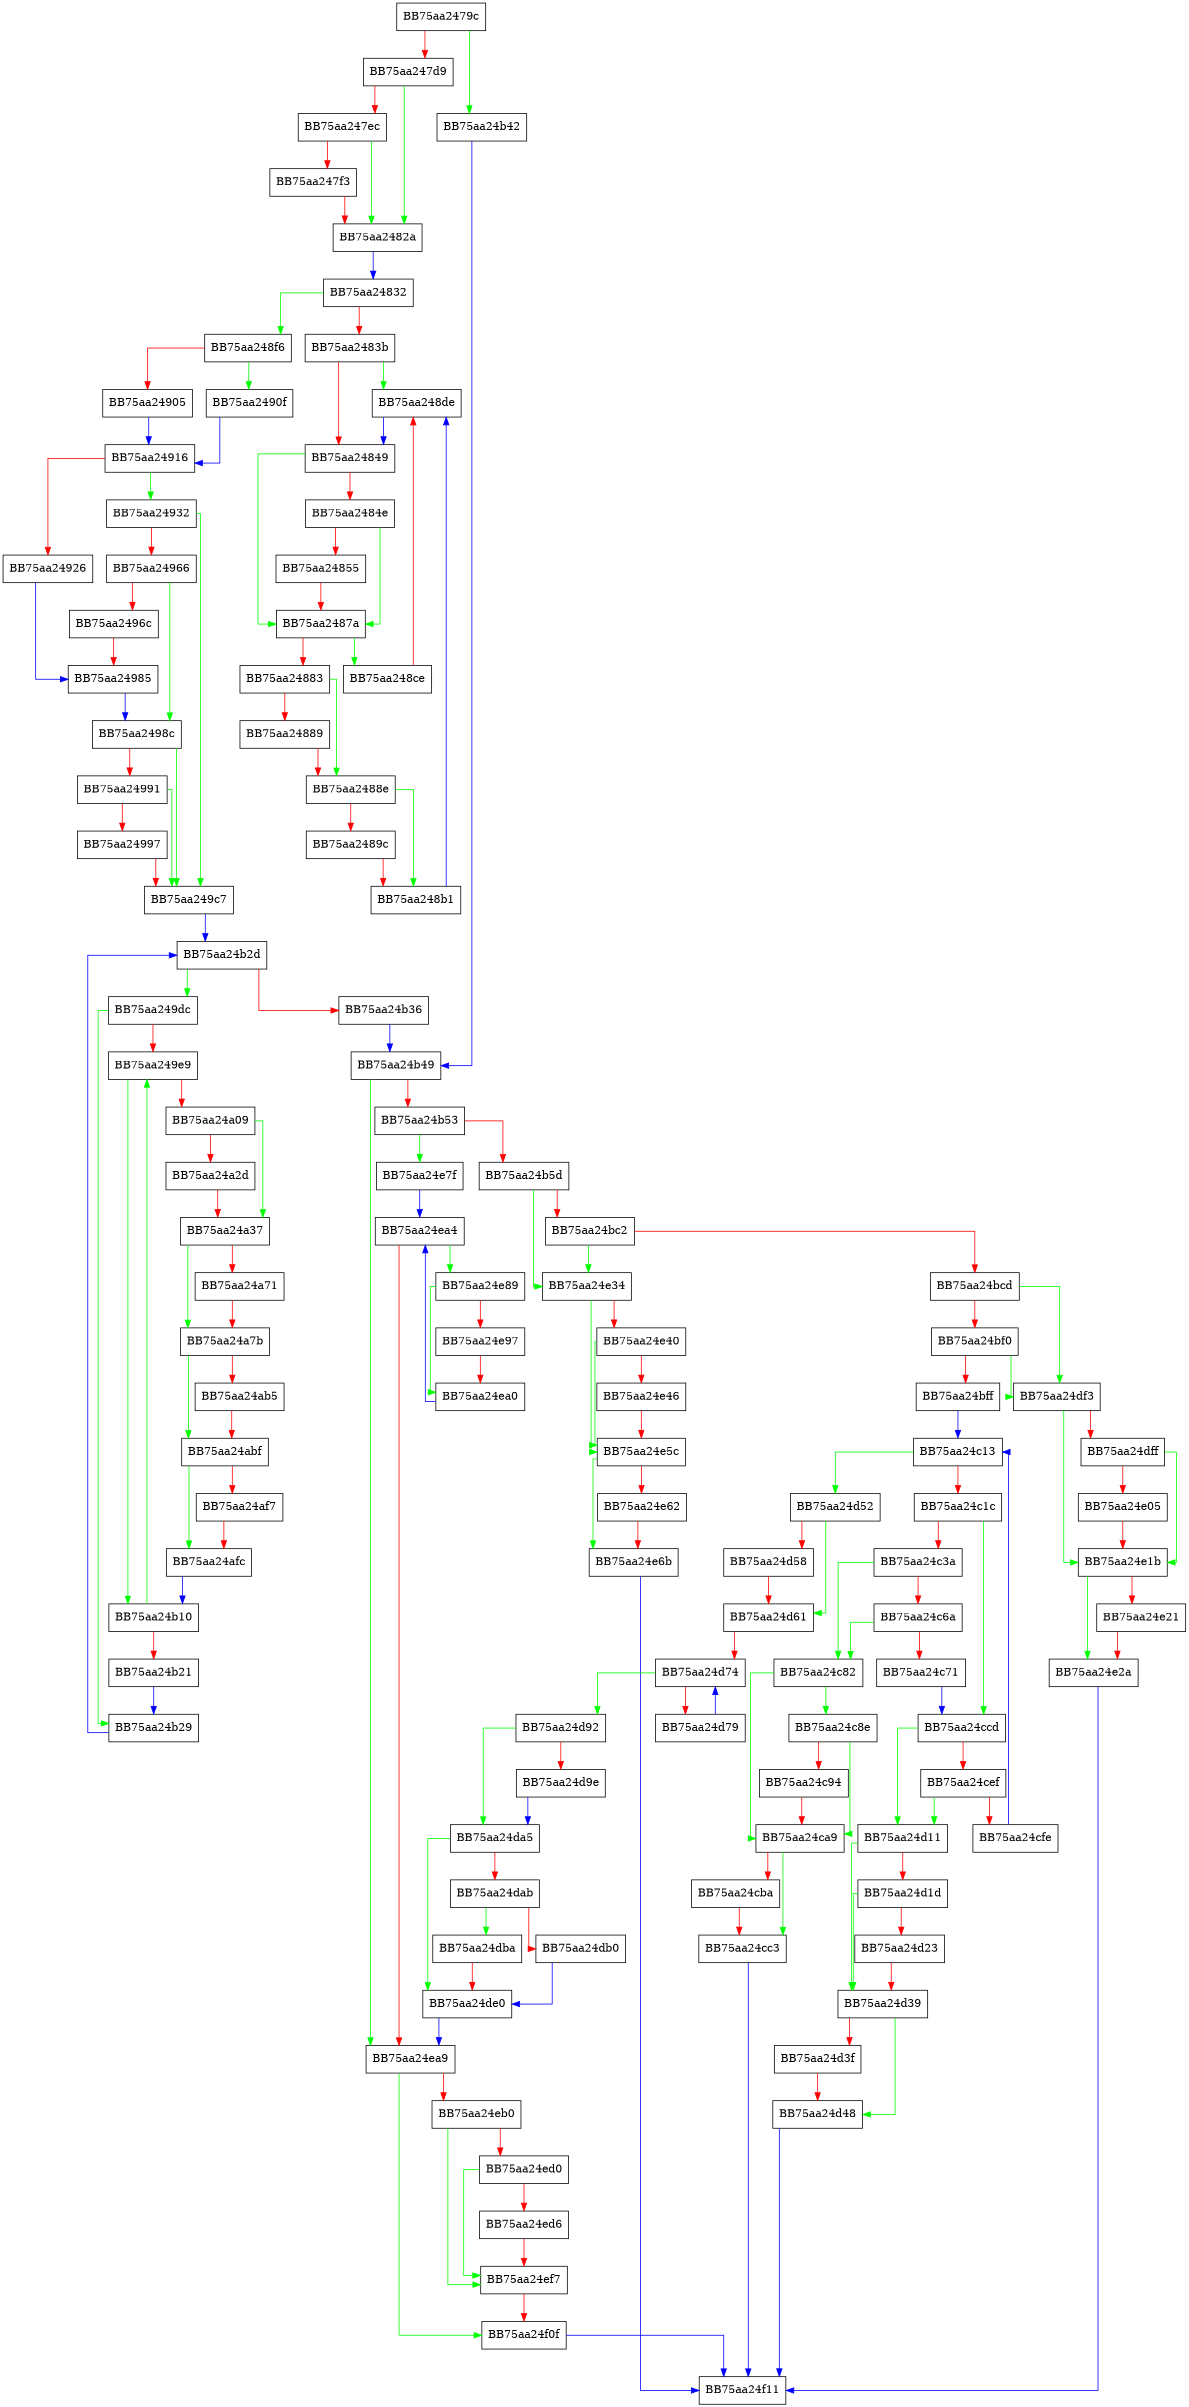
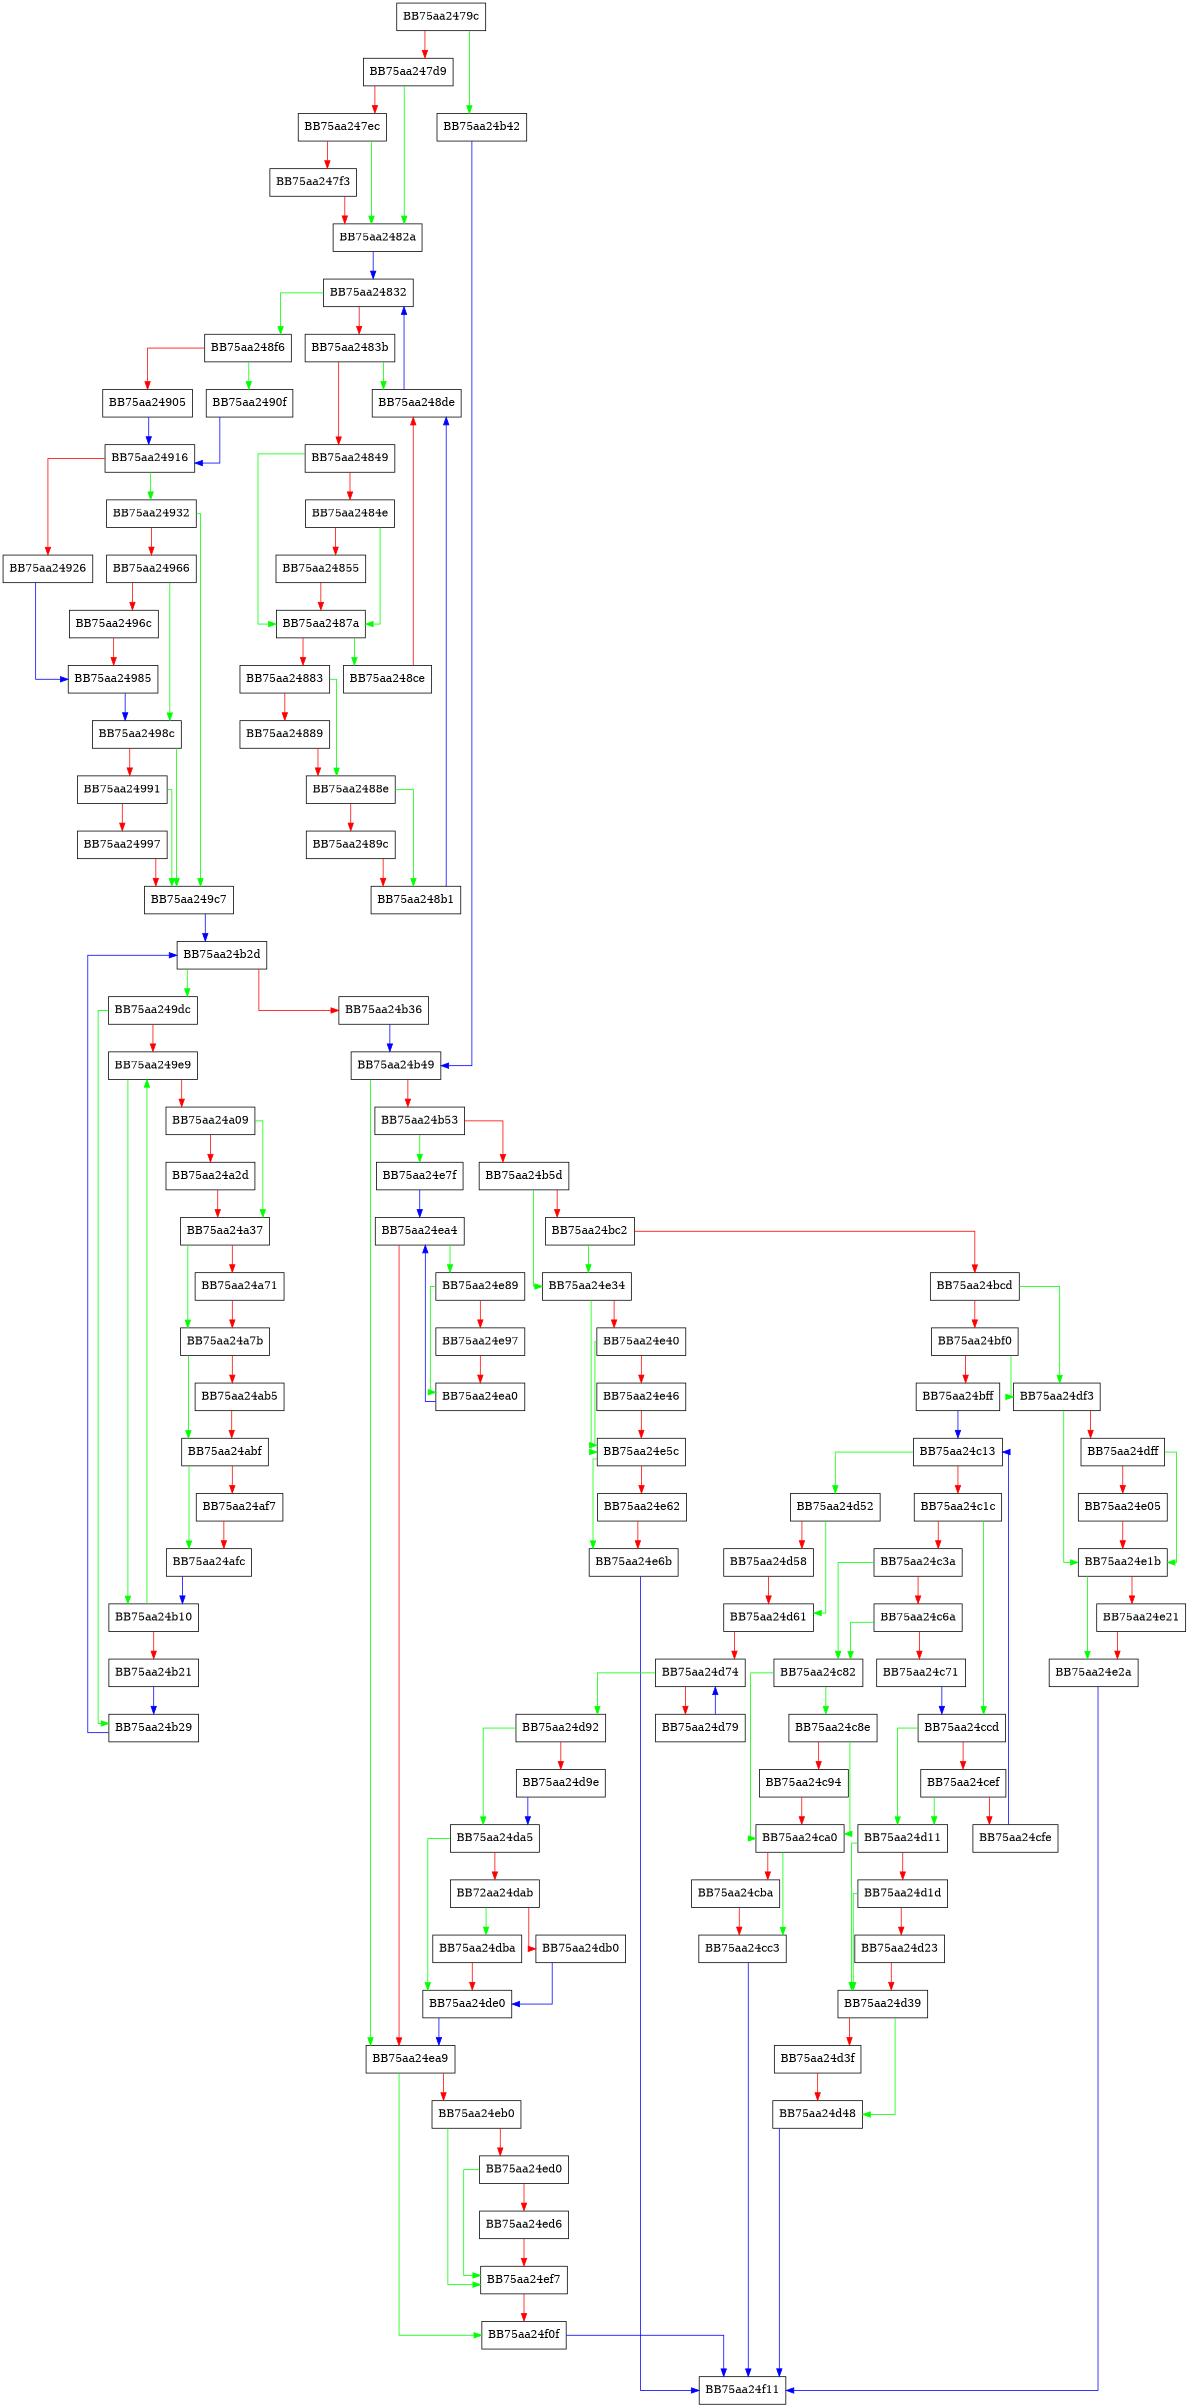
(384, 427) -> (404, 352)
(800, 1838) -> (800, 1838)
(495, 1894) -> (495, 1894)
